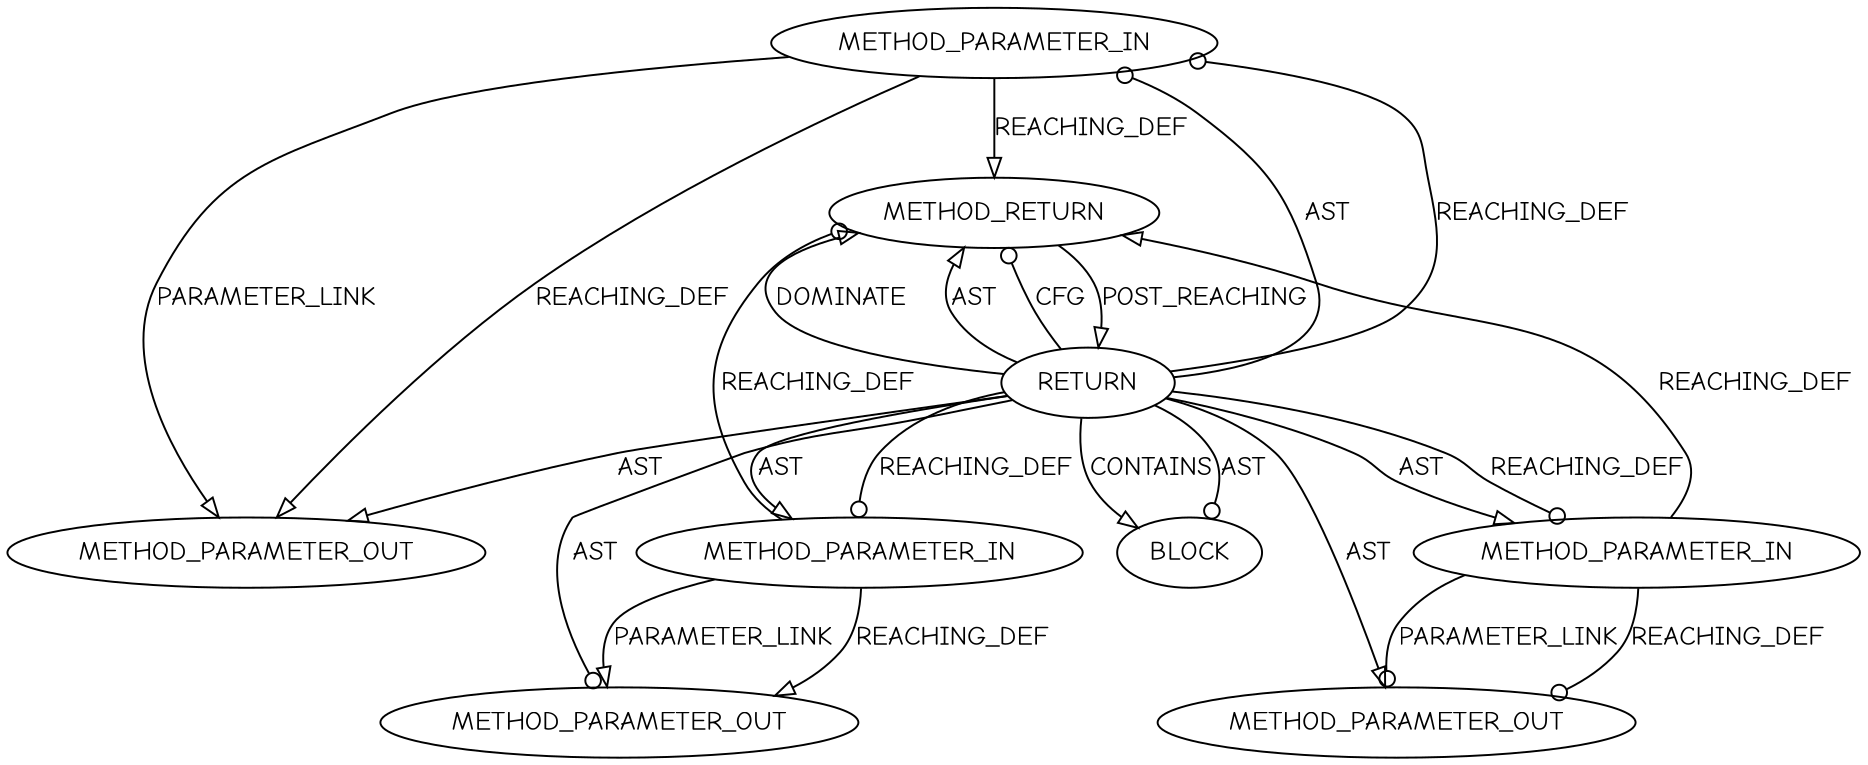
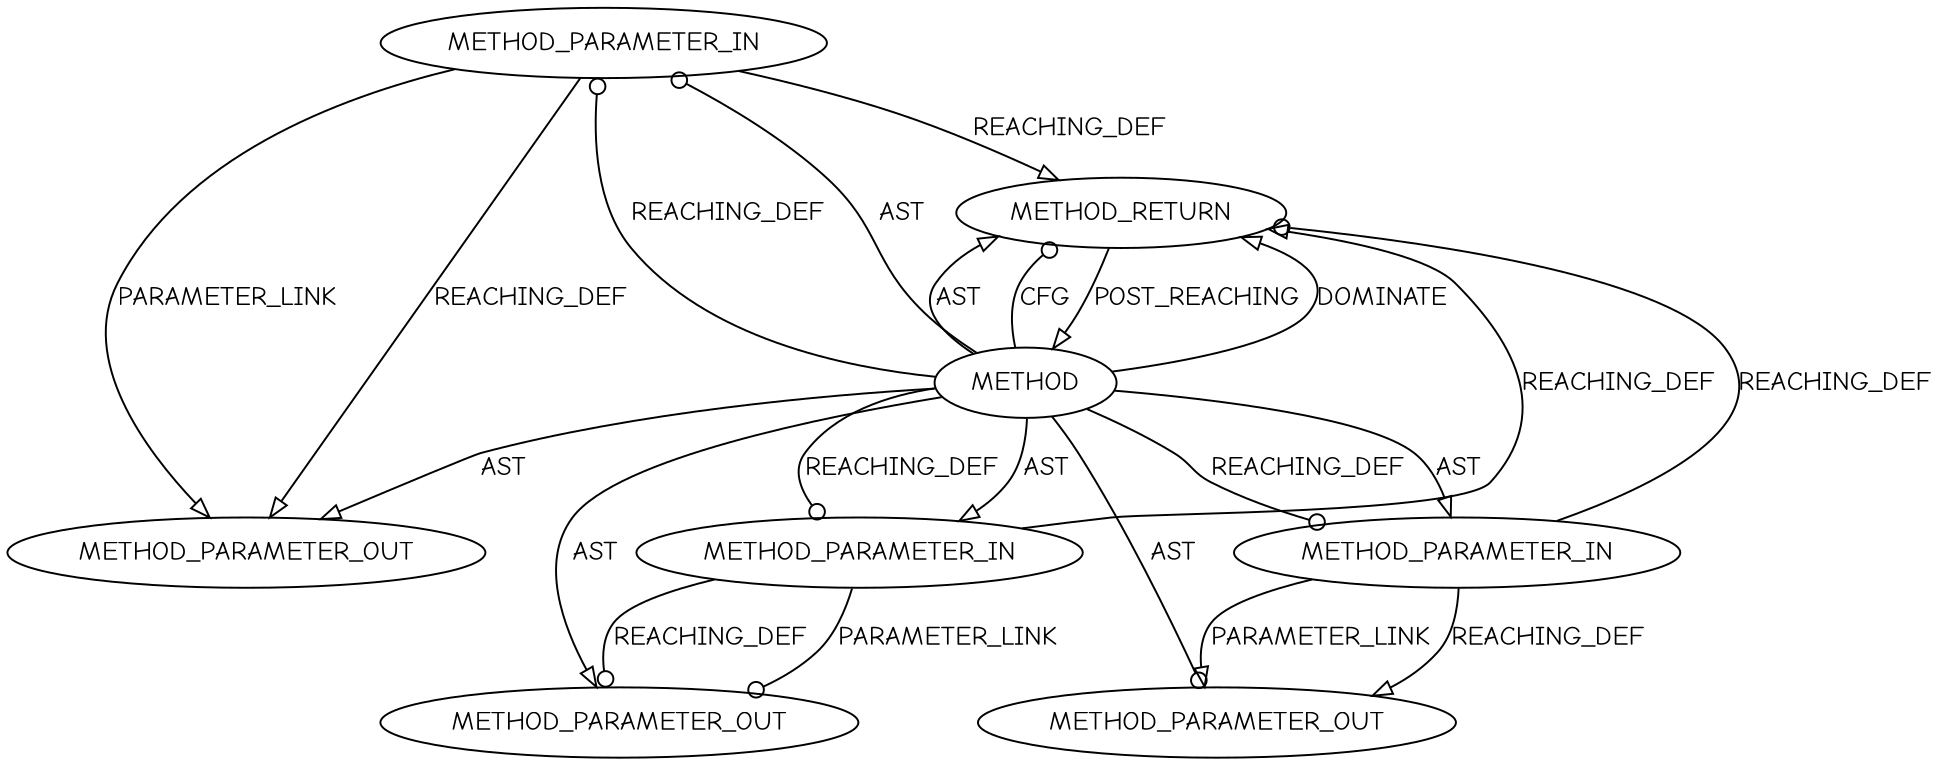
(1088, 383) -> (1026, 383)
(1190, 553) -> none
